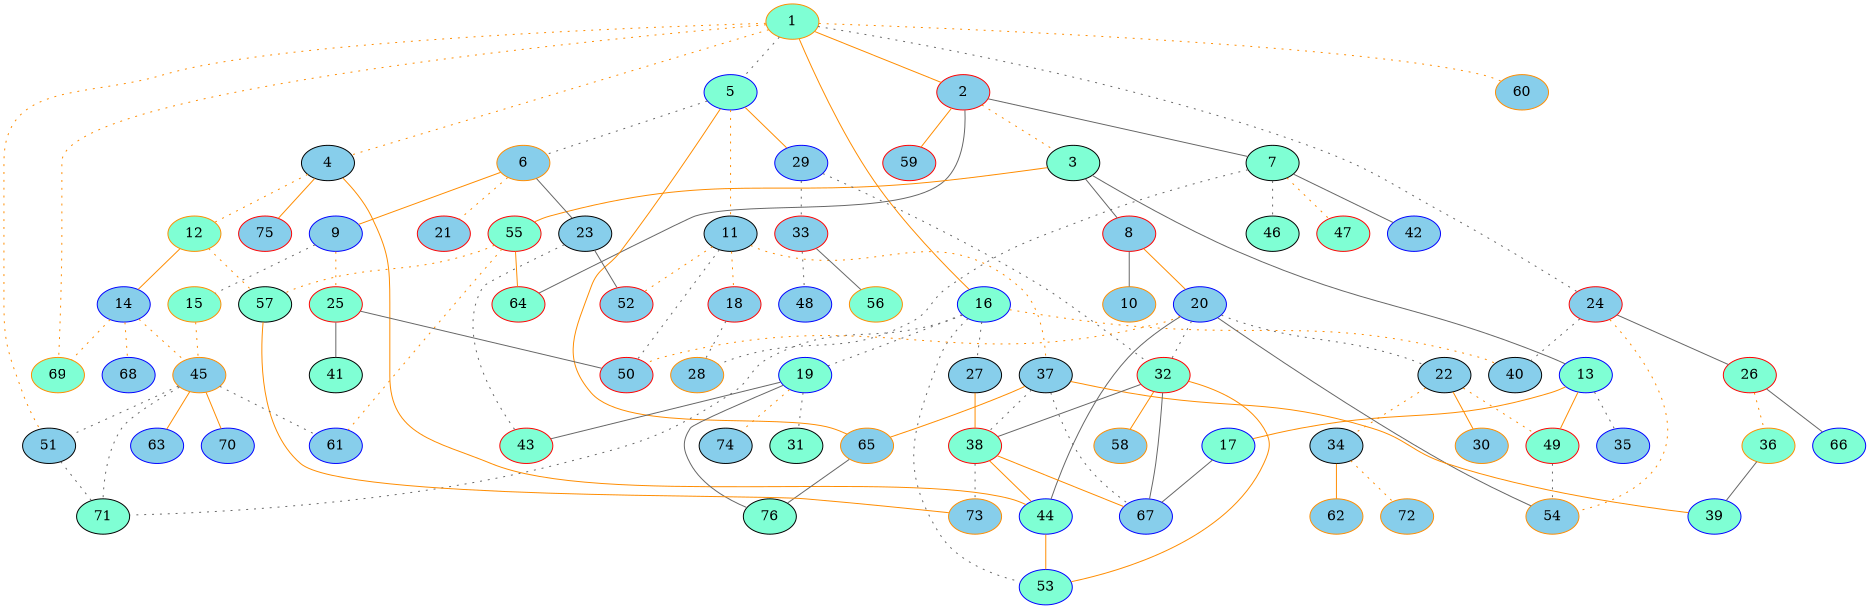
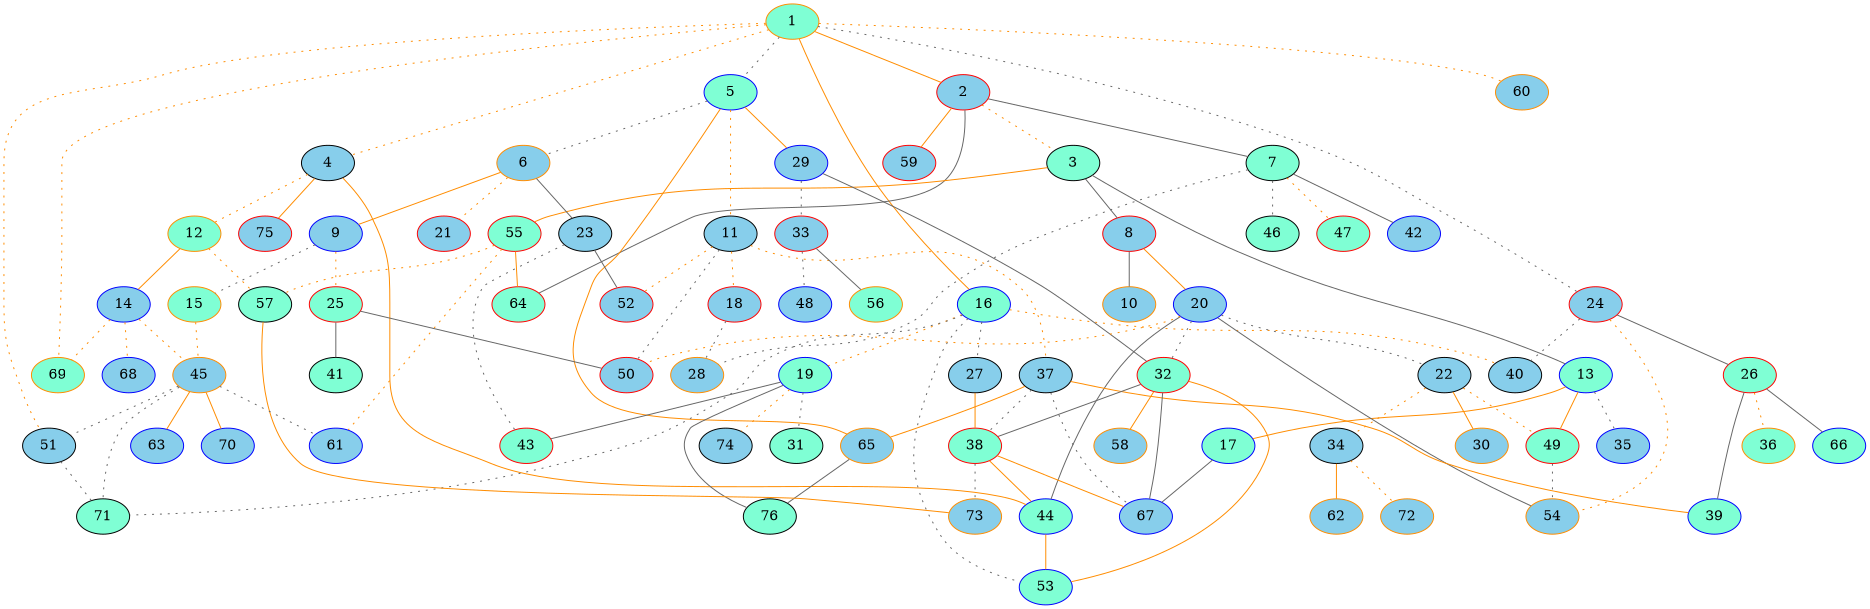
(983, 252) -> (983, 252)
(885, 345) -> (885, 345)
(1741, 481) -> (1729, 445)
